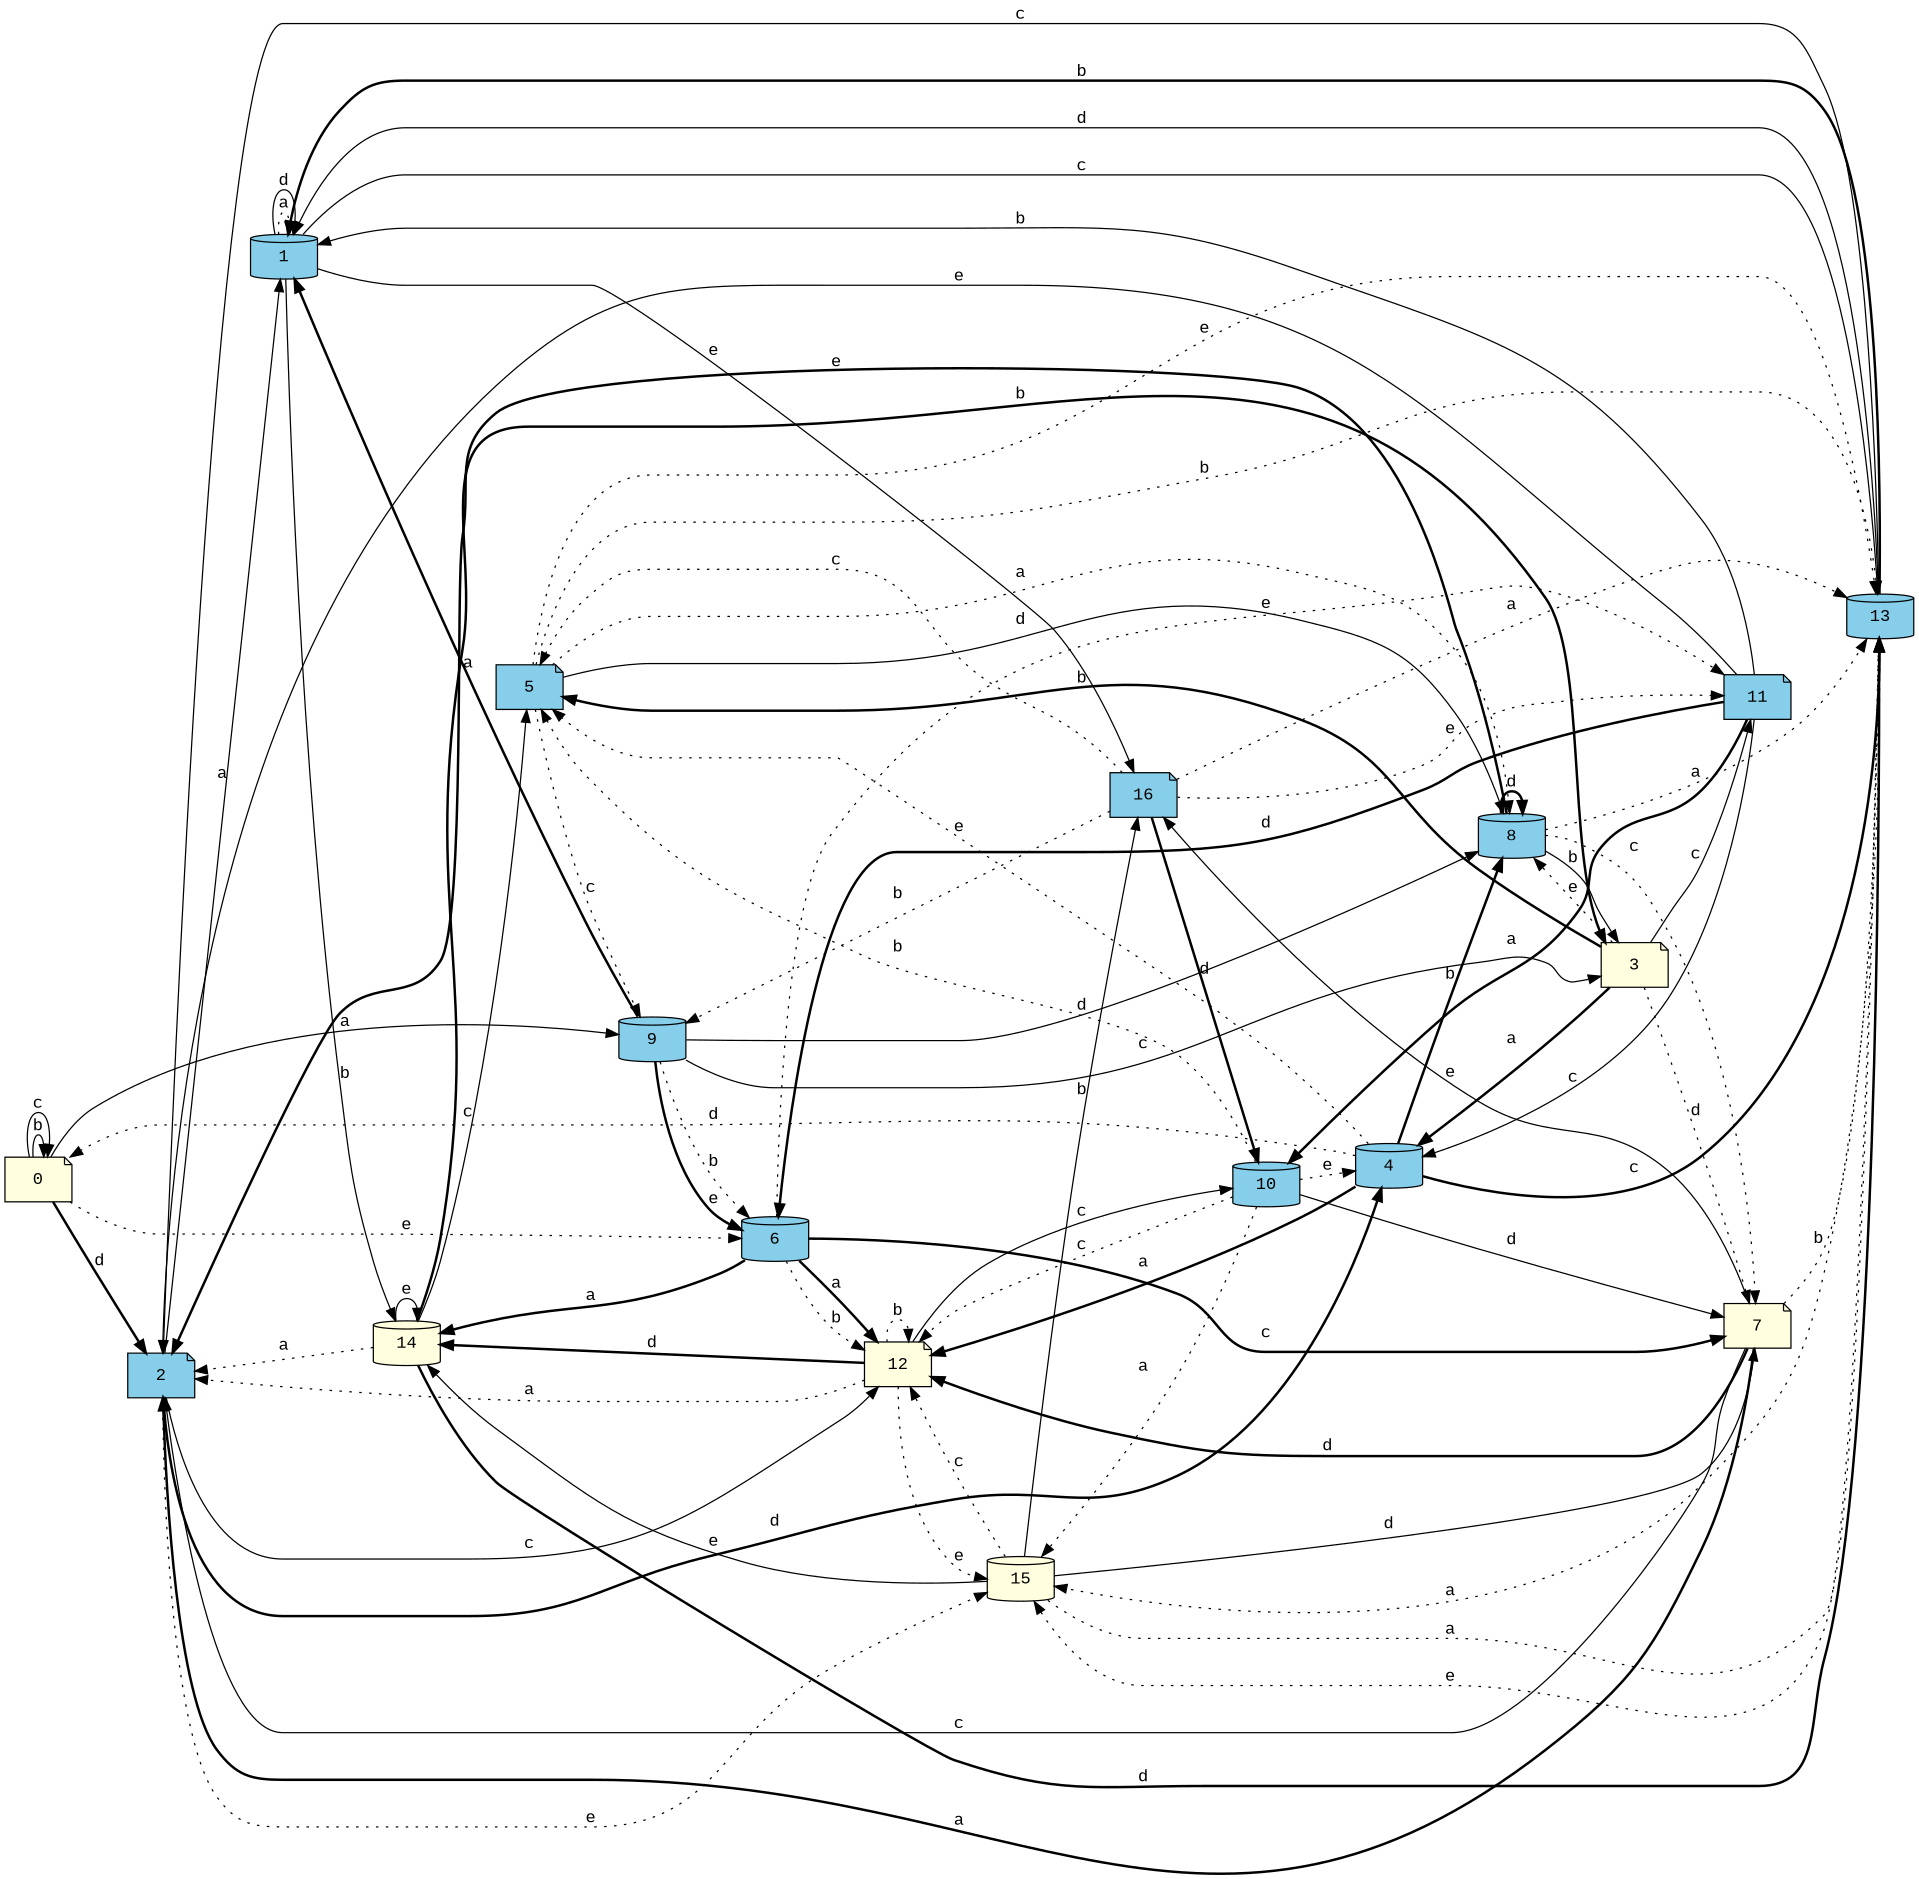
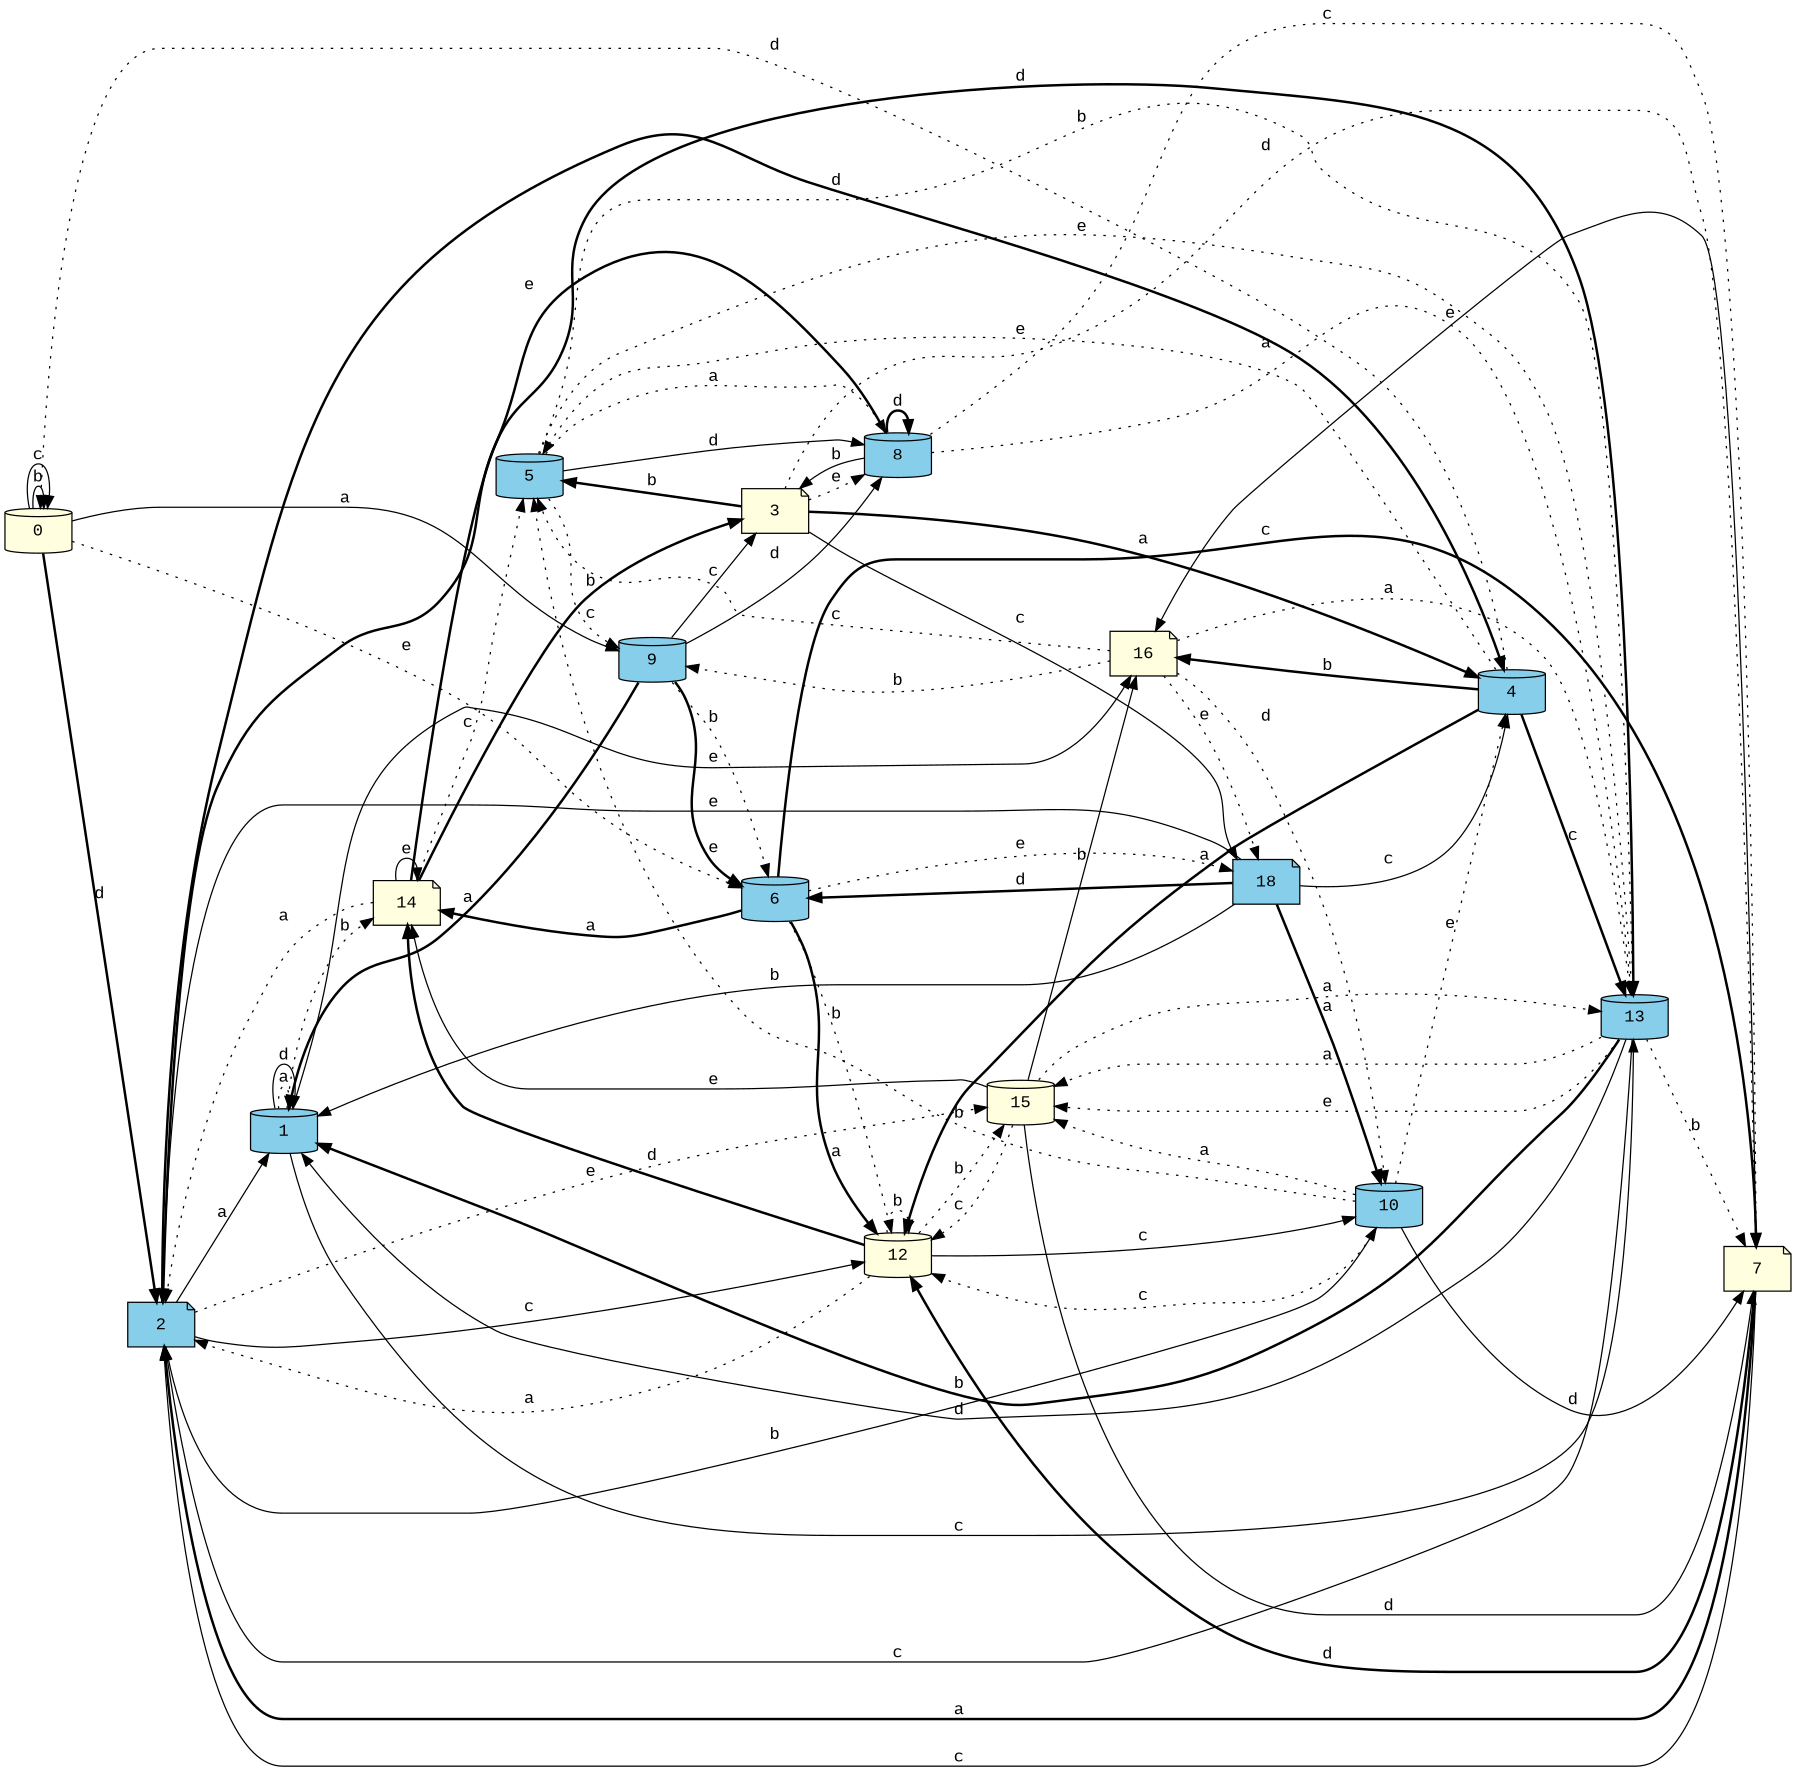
(530, 687) -> (530, 476)
(1757, 697) -> (1266, 882)
(1144, 795) -> (1144, 654)
(312, 798) -> (308, 1009)
(1203, 984) -> (1322, 903)
(1865, 986) -> (1693, 1137)
(1449, 1000) -> (1334, 676)
(487, 1040) -> (482, 700)
(38, 1180) -> (38, 531)
(407, 1343) -> (407, 903)
(898, 1364) -> (898, 1255)
none -> (740, 1460)
(959, 1556) -> (959, 1169)
